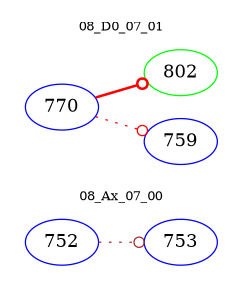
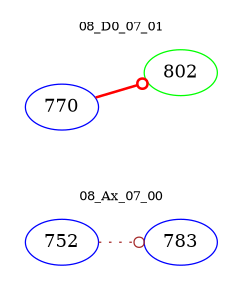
(181, 142) -> none
(181, 242) -> (181, 242)
